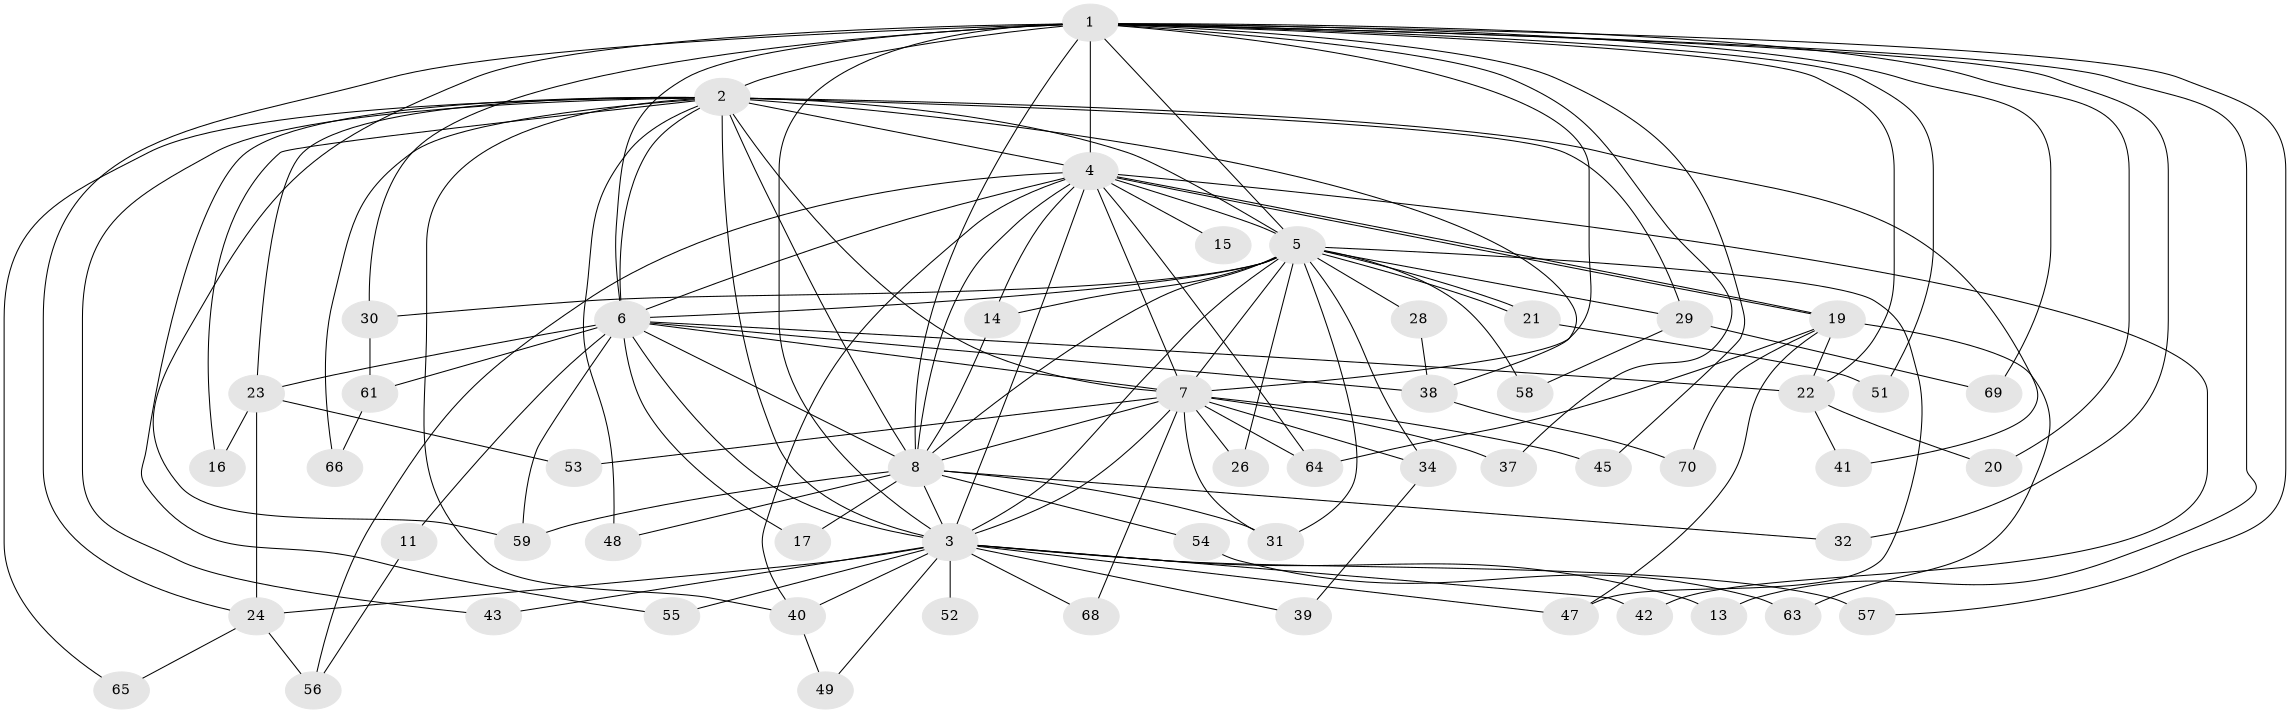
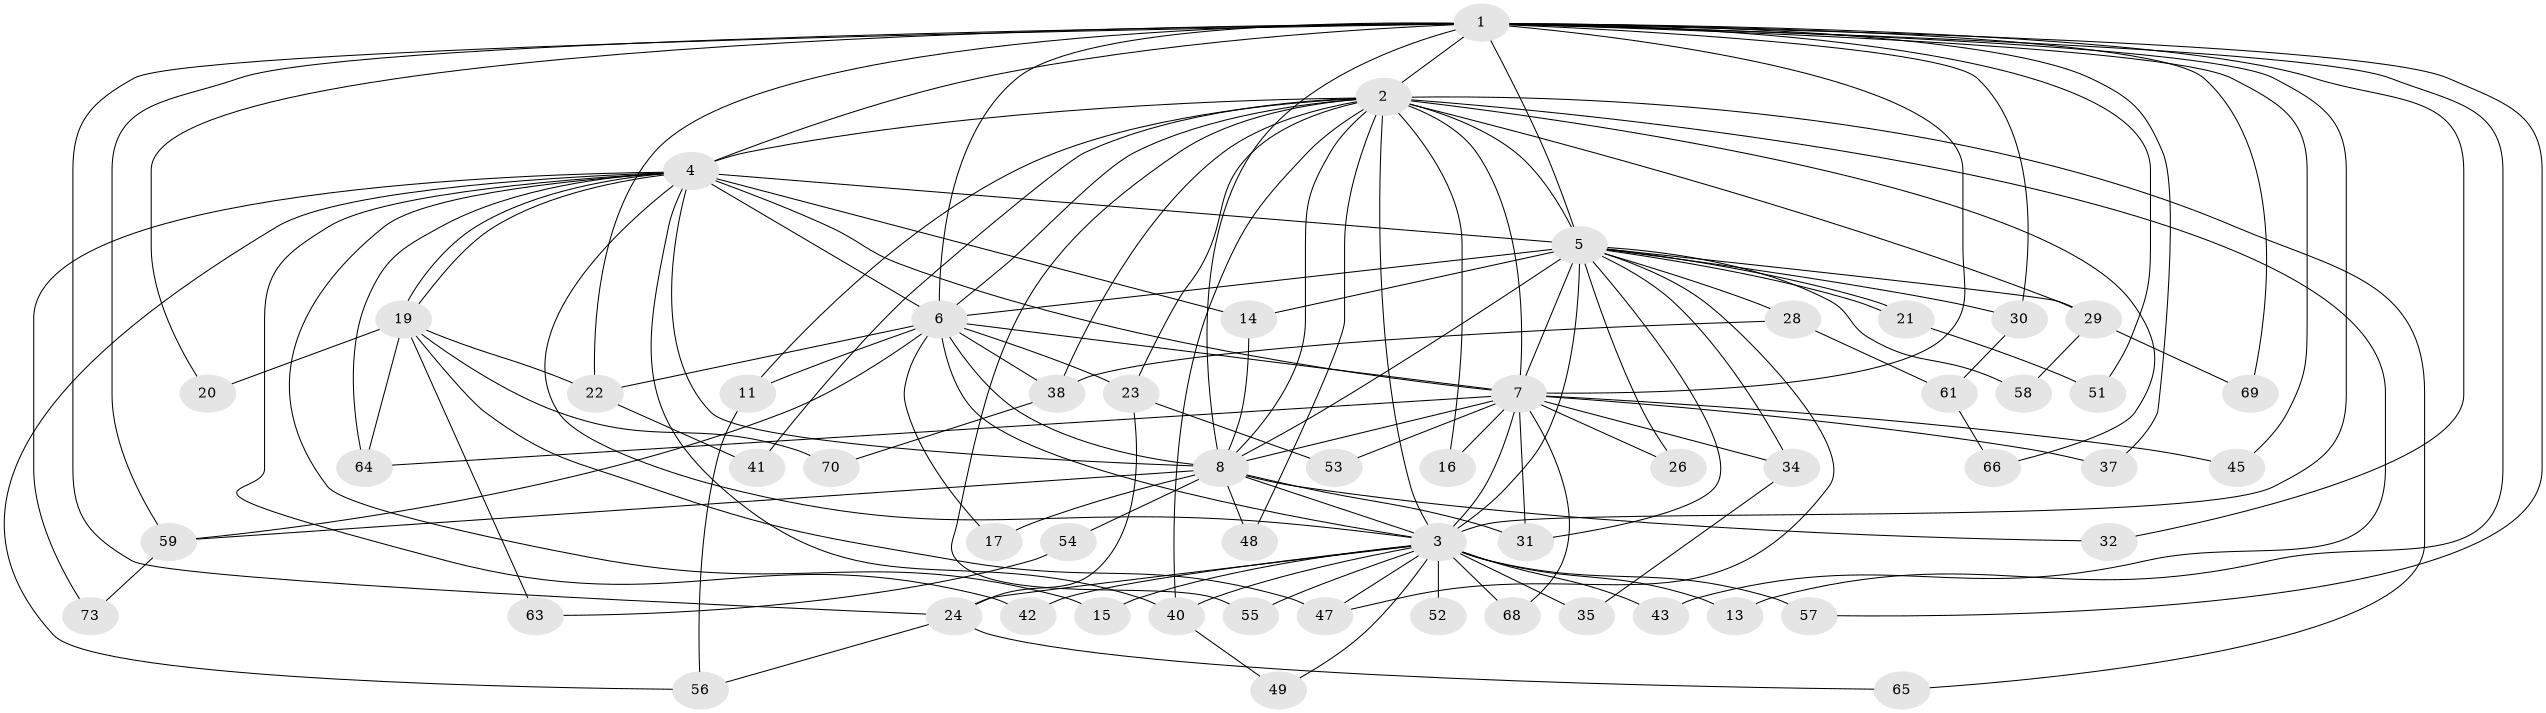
none -> (1025, 167)
(496, 357) -> (1871, 357)
(237, 431) -> (1483, 431)
(1898, 434) -> (306, 357)
none -> (1222, 576)
none -> (90, 616)
(1304, 616) -> (1587, 616)
